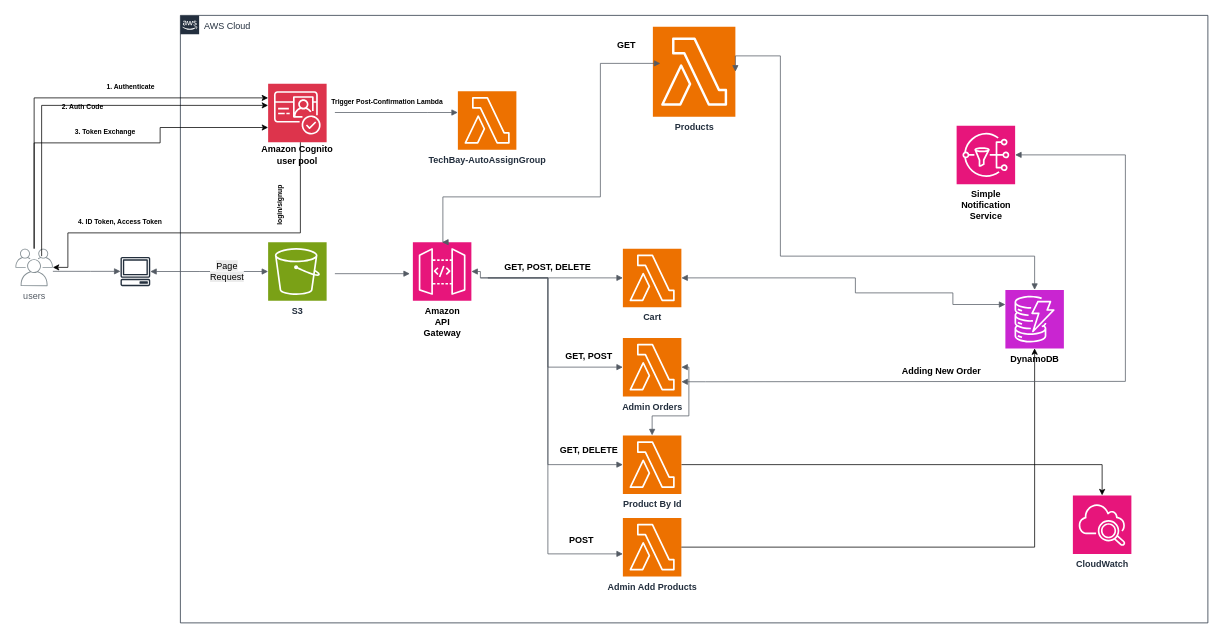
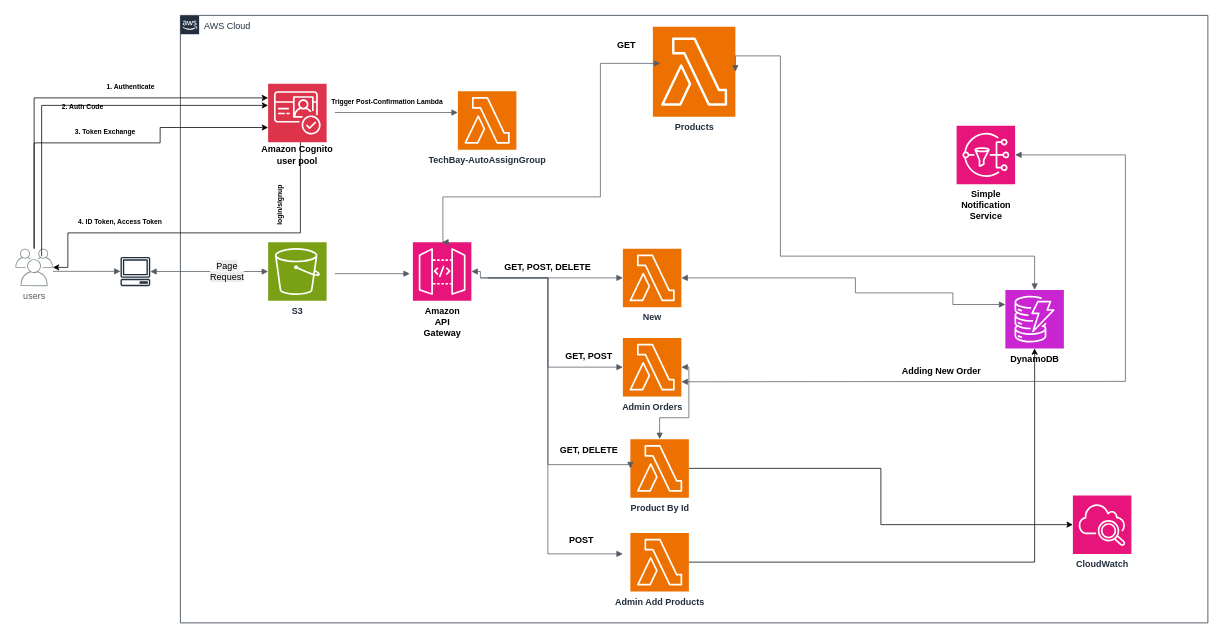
(653, 318) -> (653, 318)
(652, 465) -> (660, 468)
(652, 547) -> (660, 562)
